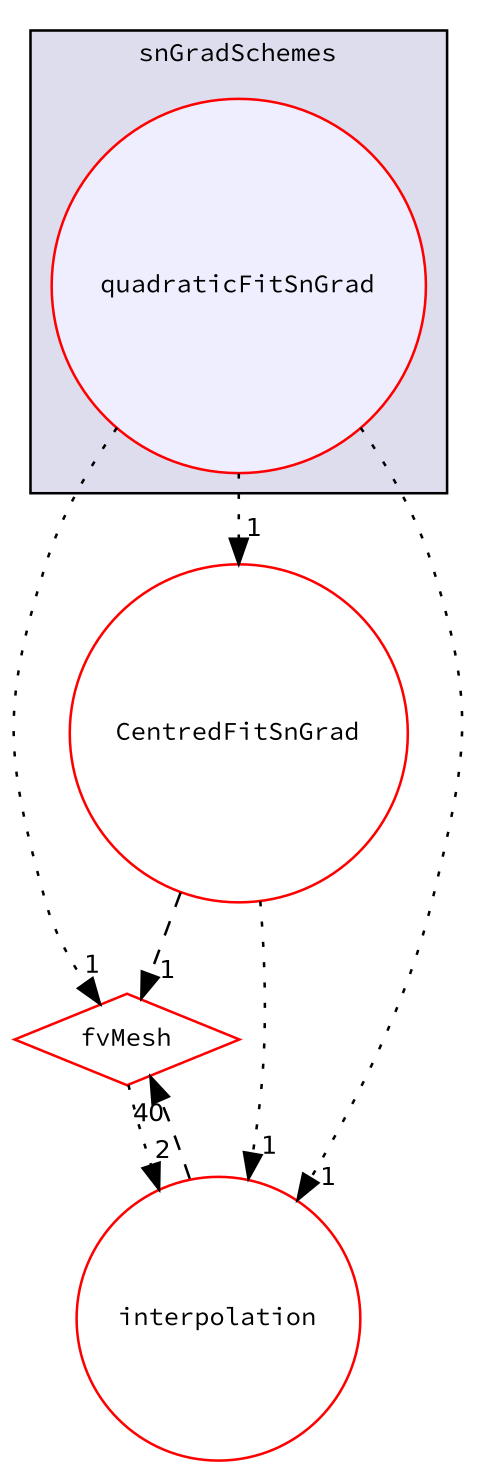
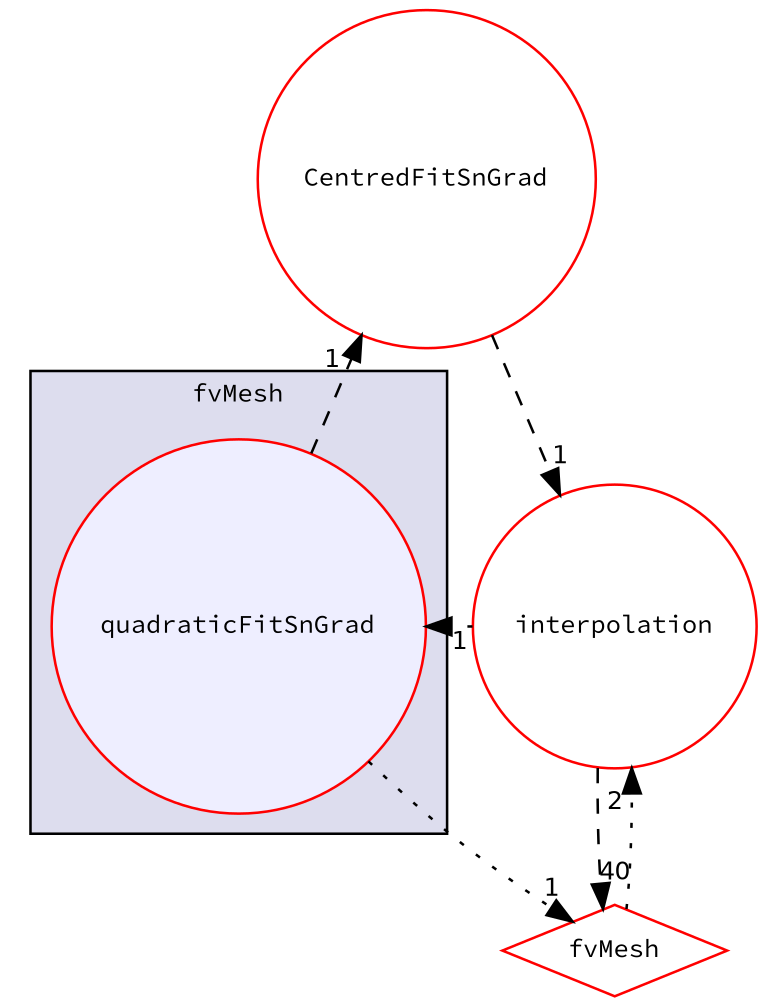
(239, 55) -> (239, 395)
(239, 509) -> (331, 406)
(453, 806) -> (463, 626)
(165, 933) -> none
(265, 1028) -> (521, 403)
